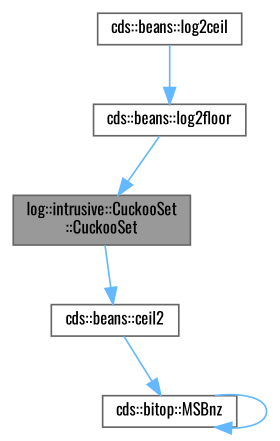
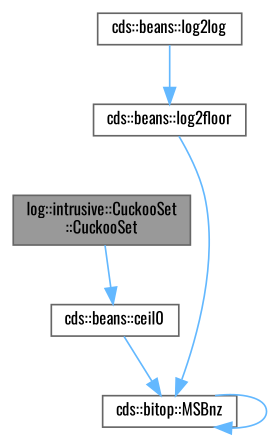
(170, 29) -> (170, 29)
(144, 159) -> (209, 257)
(115, 320) -> (115, 320)
